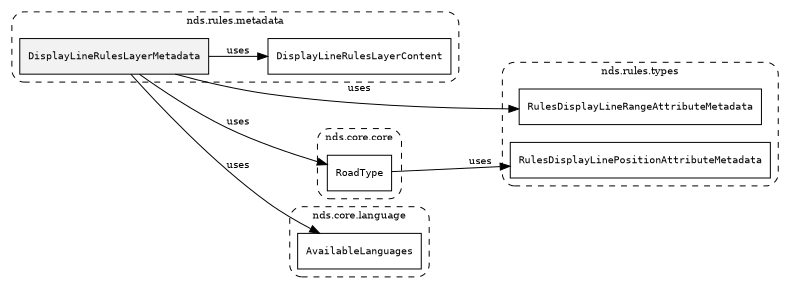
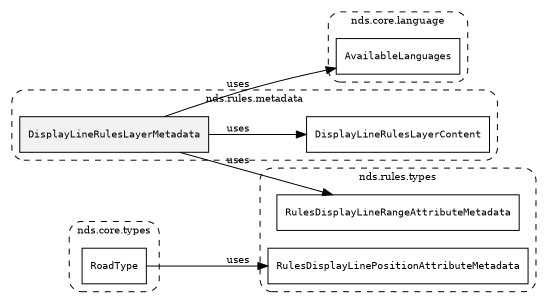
(224, 126) -> none
(359, 138) -> (114, 231)
